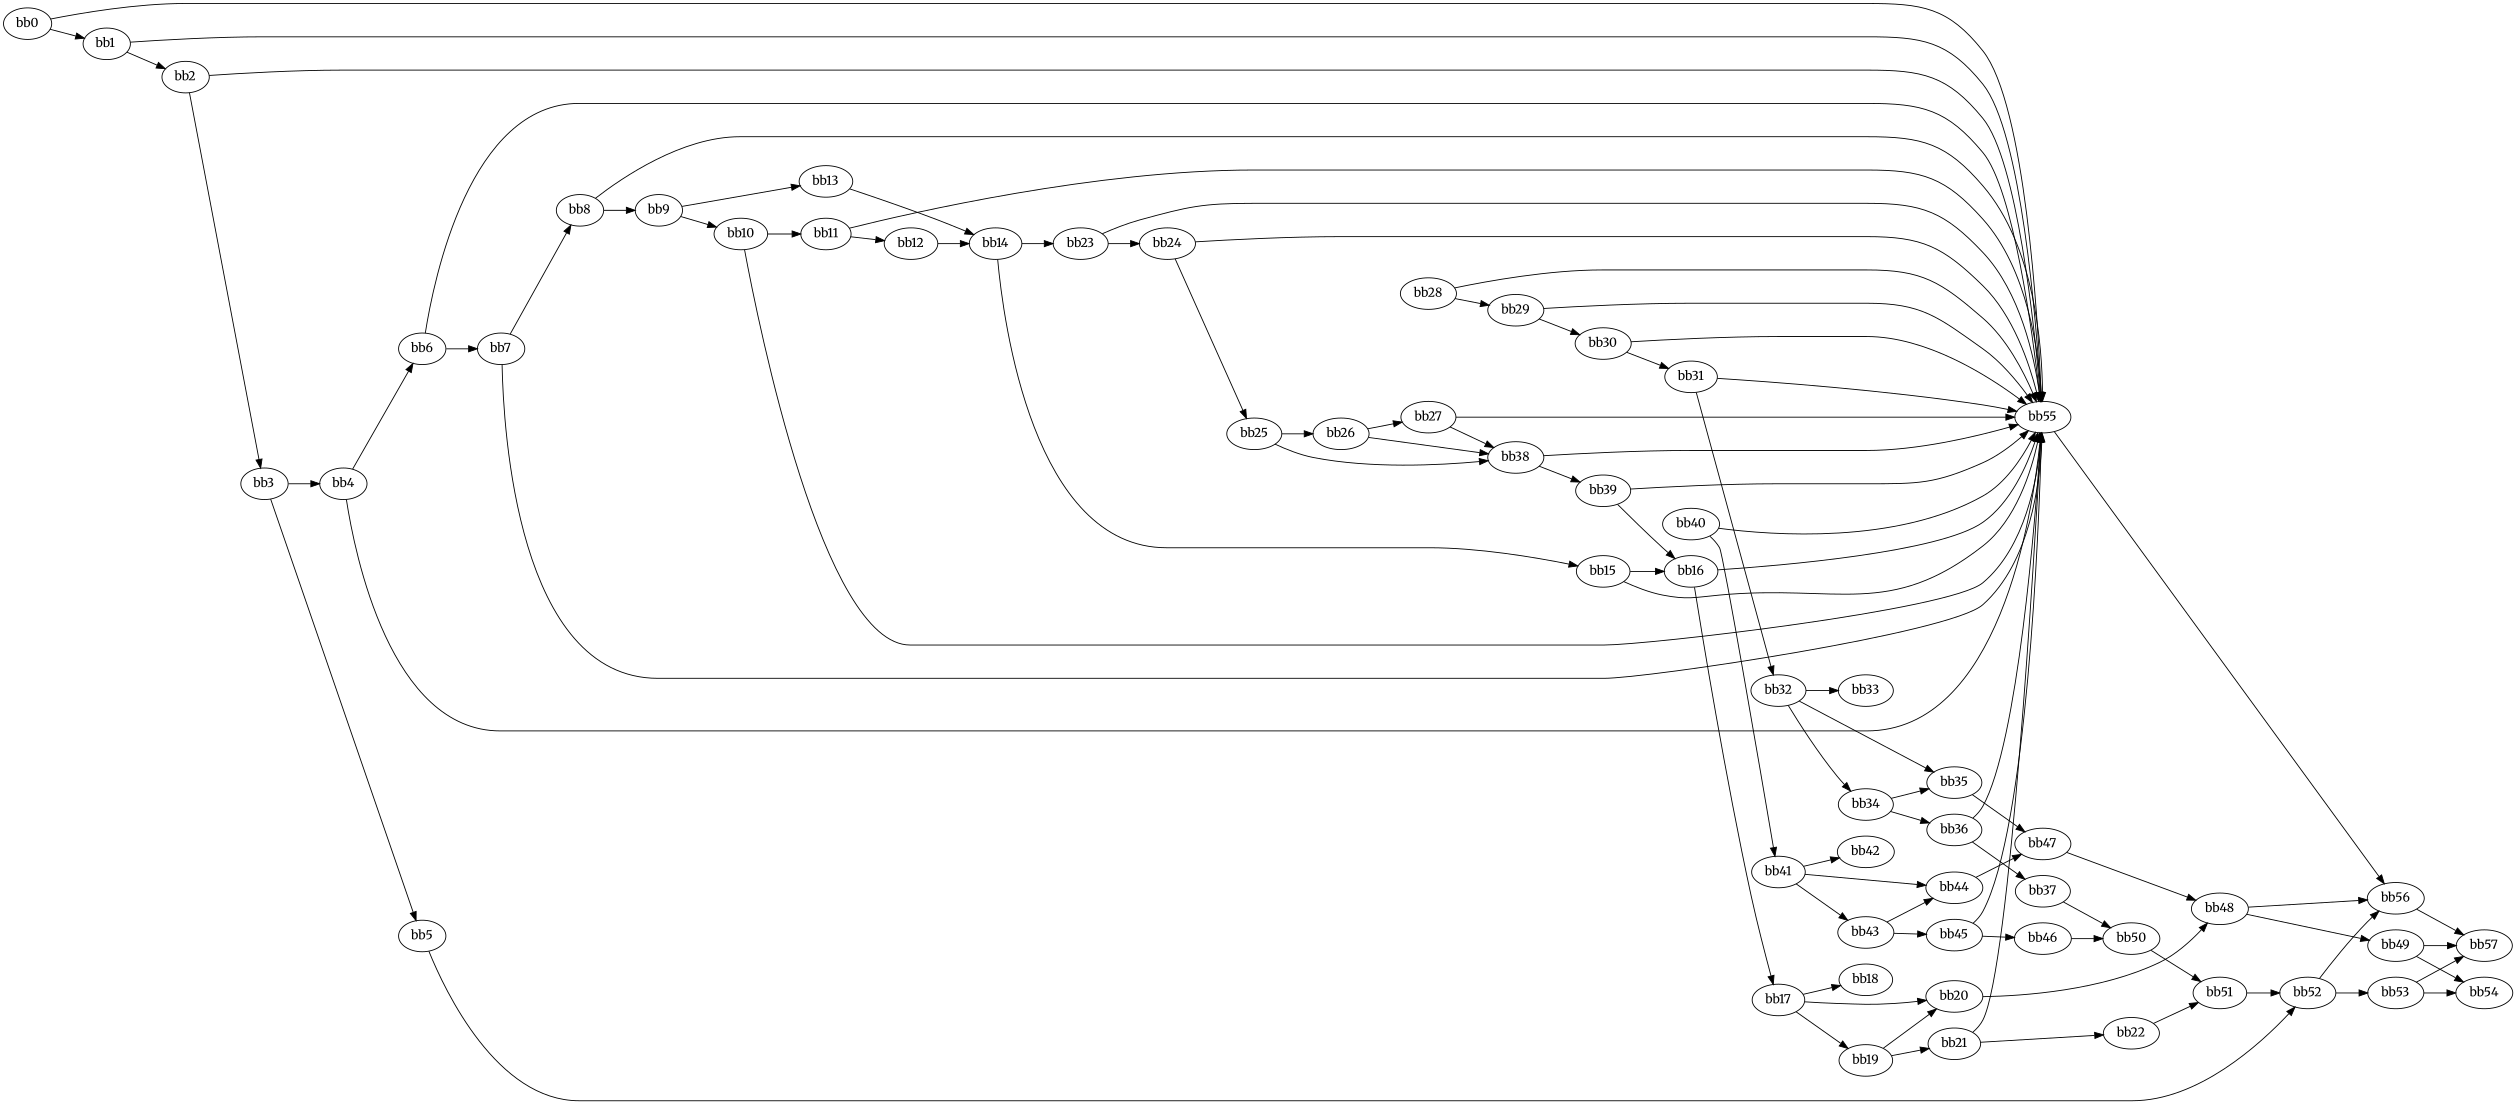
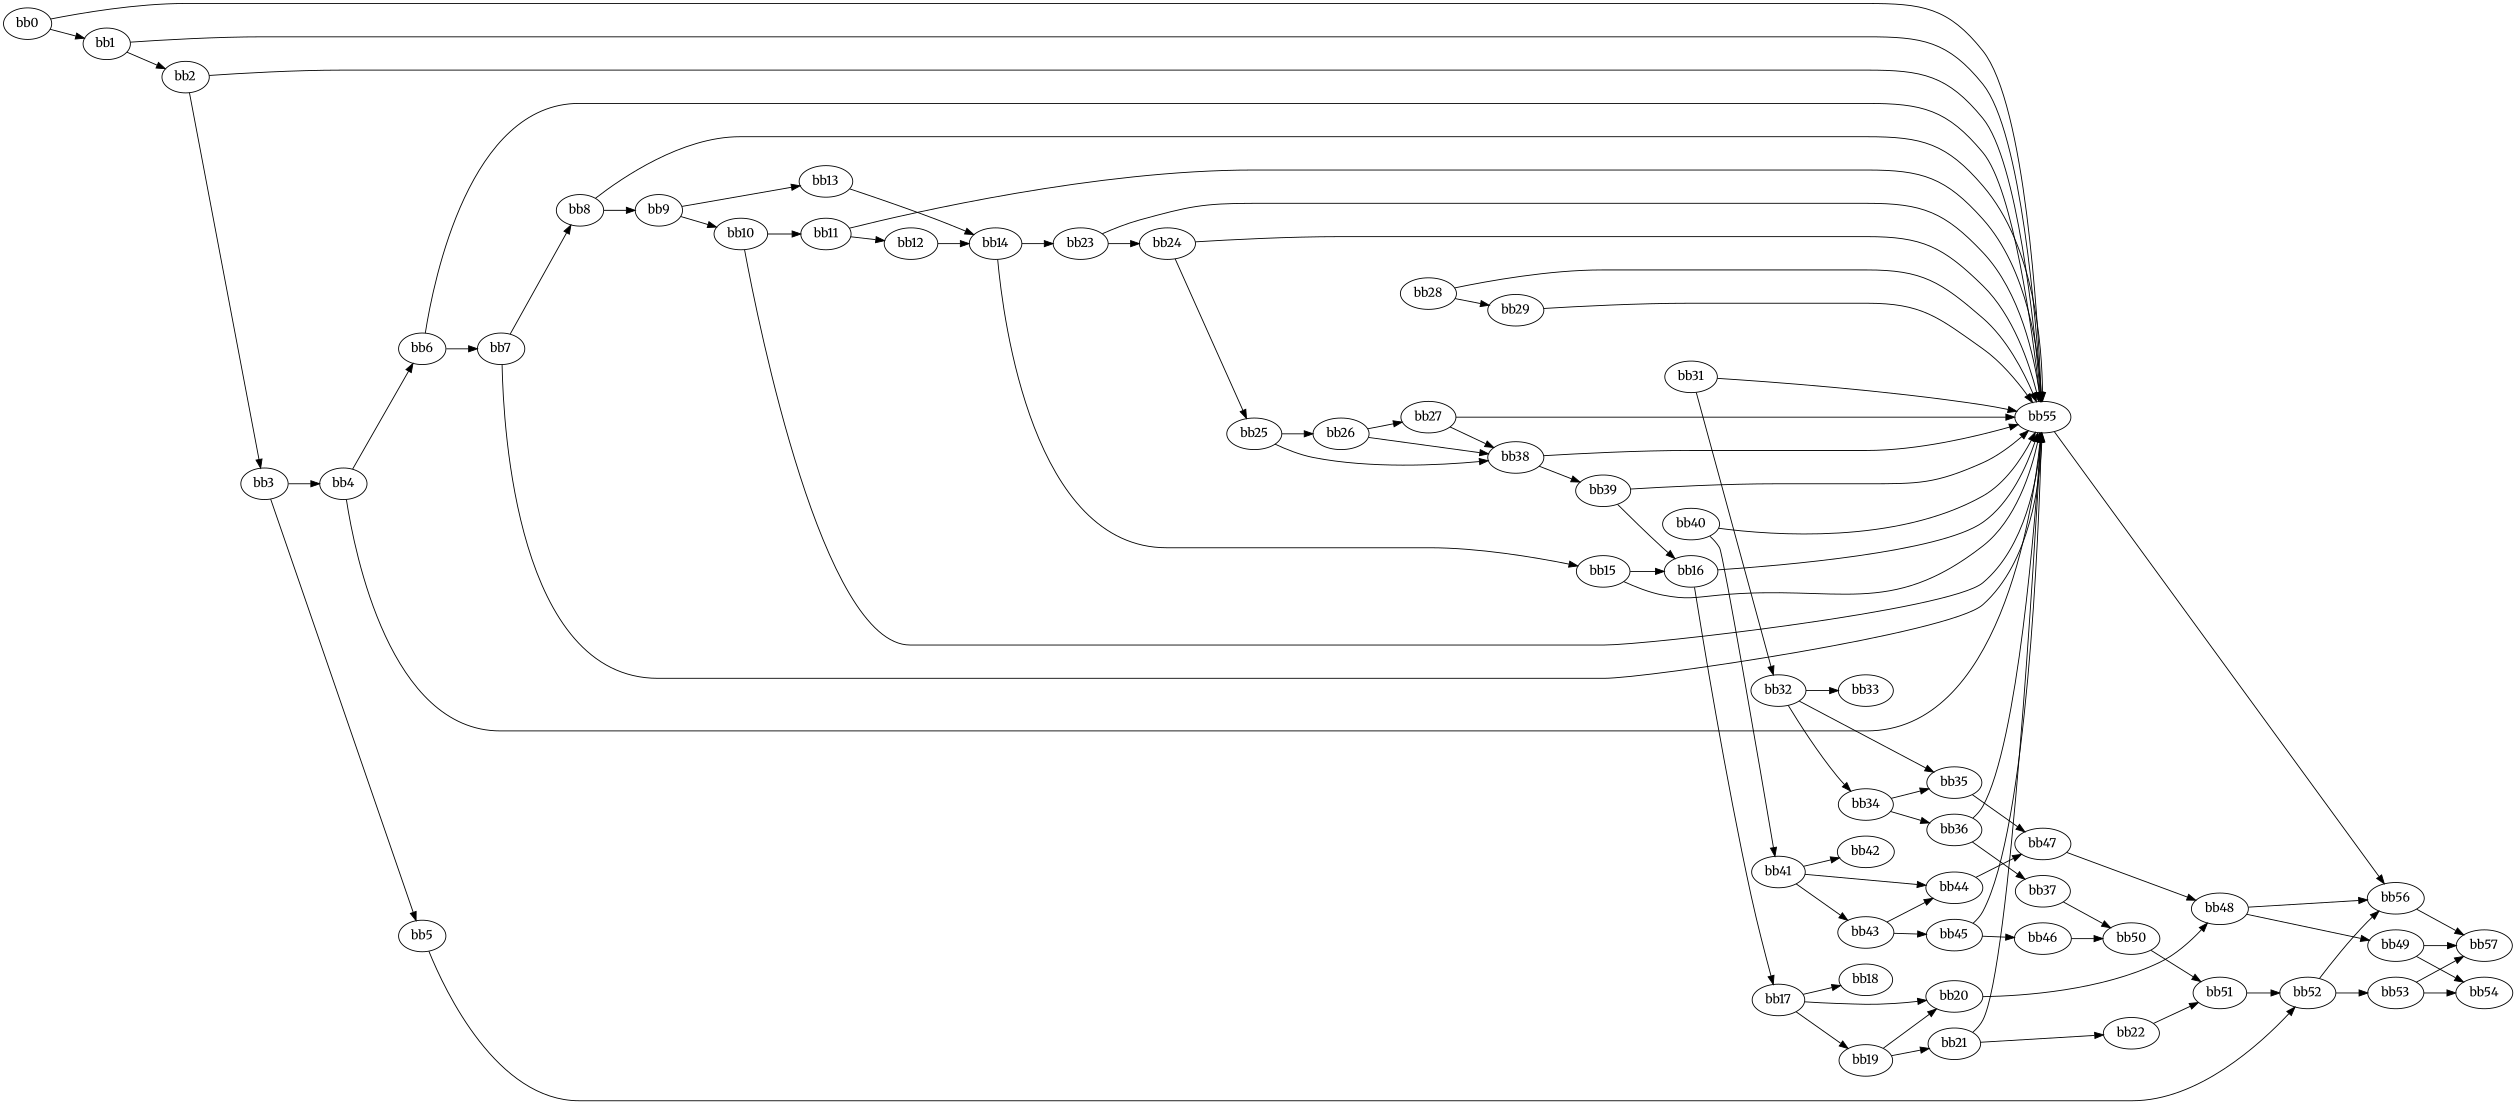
(1603, 344) -> none
